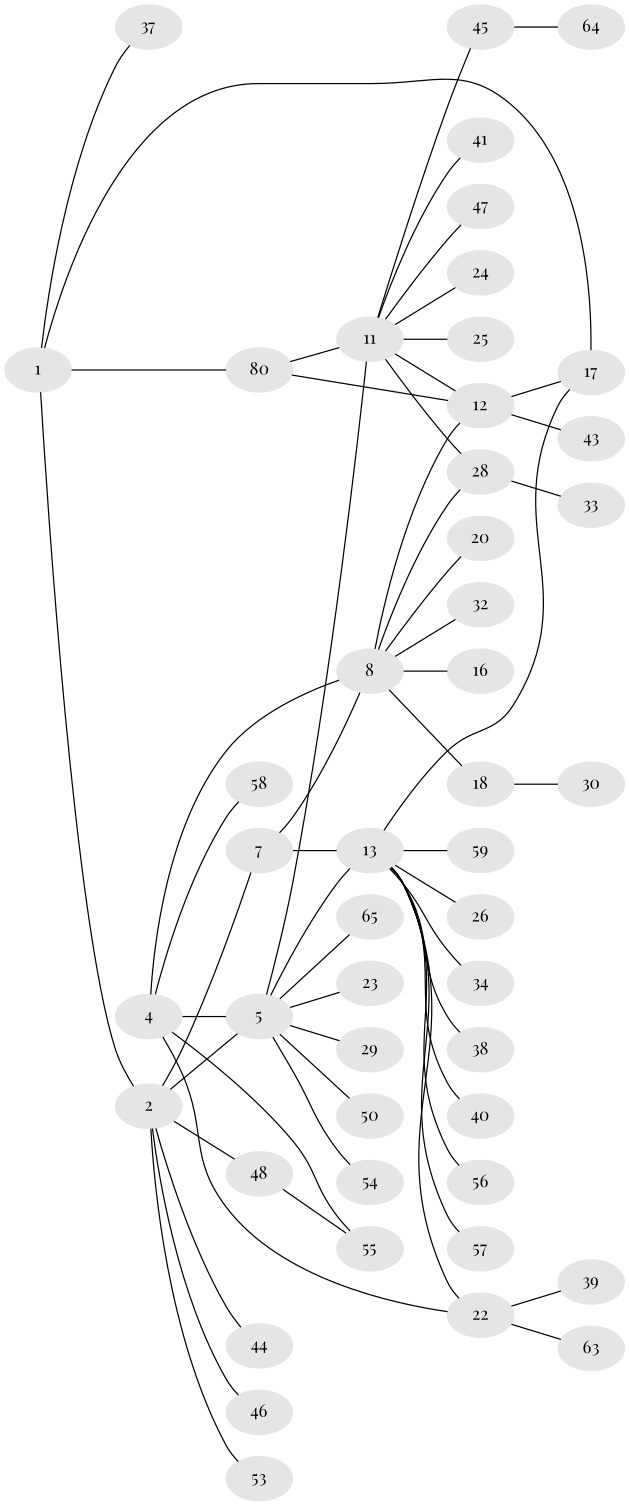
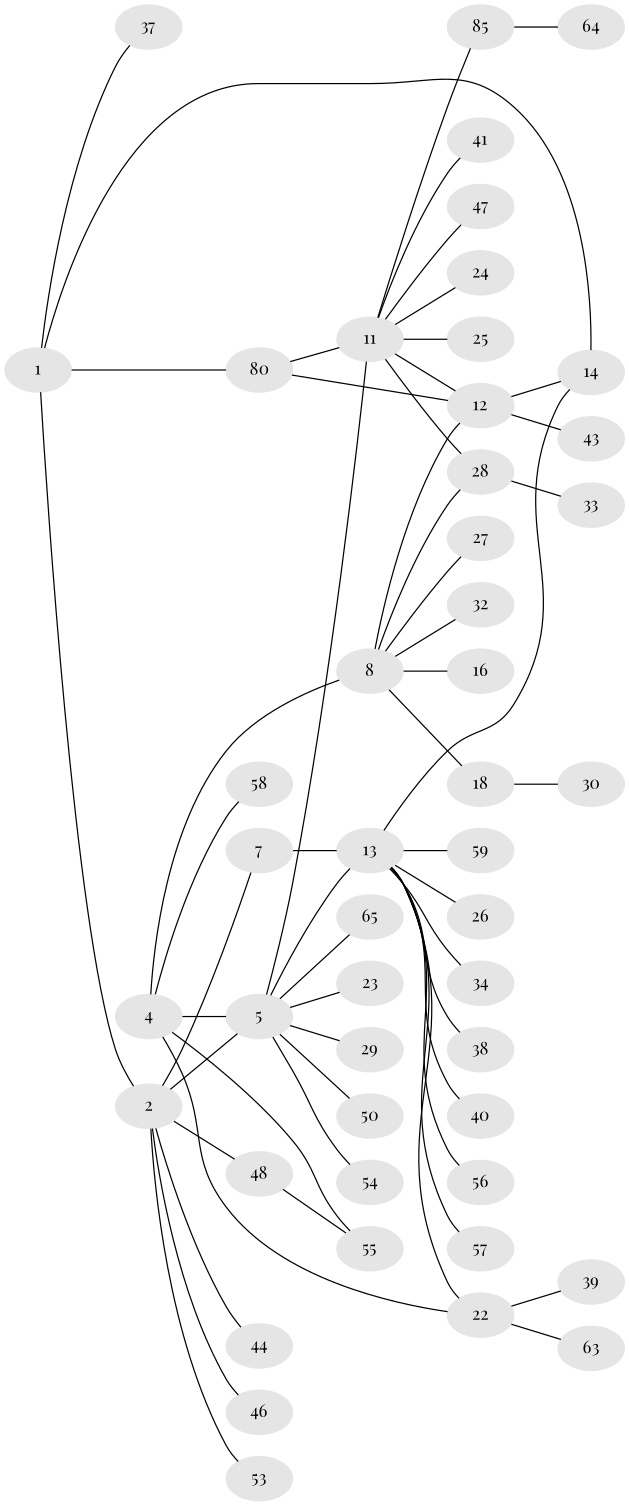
(481, 27) -> (481, 27)
(591, 372) -> (591, 372)
(481, 538) -> (481, 538)
(325, 766) -> none
